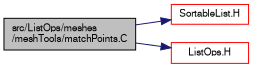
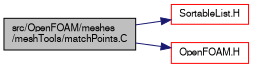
(70, 34) -> (70, 34)
(210, 53) -> (210, 53)
